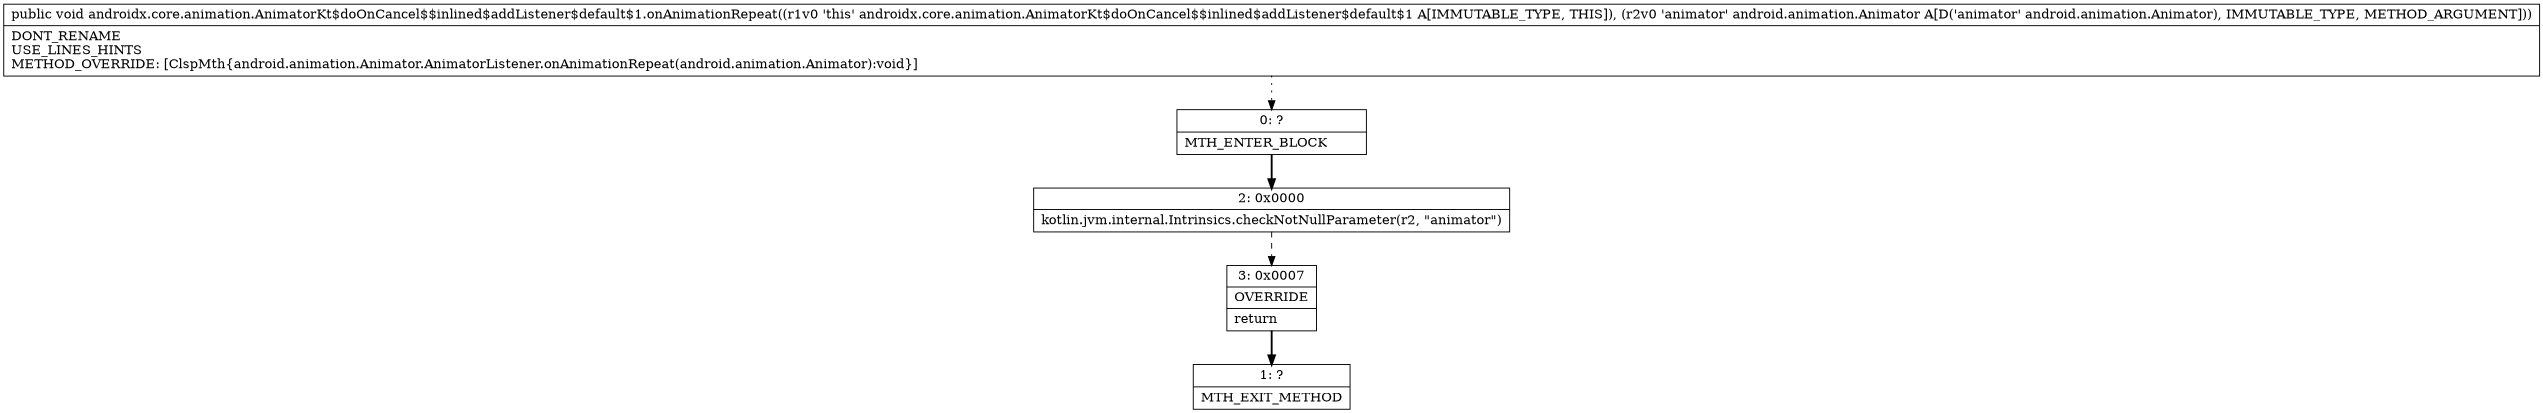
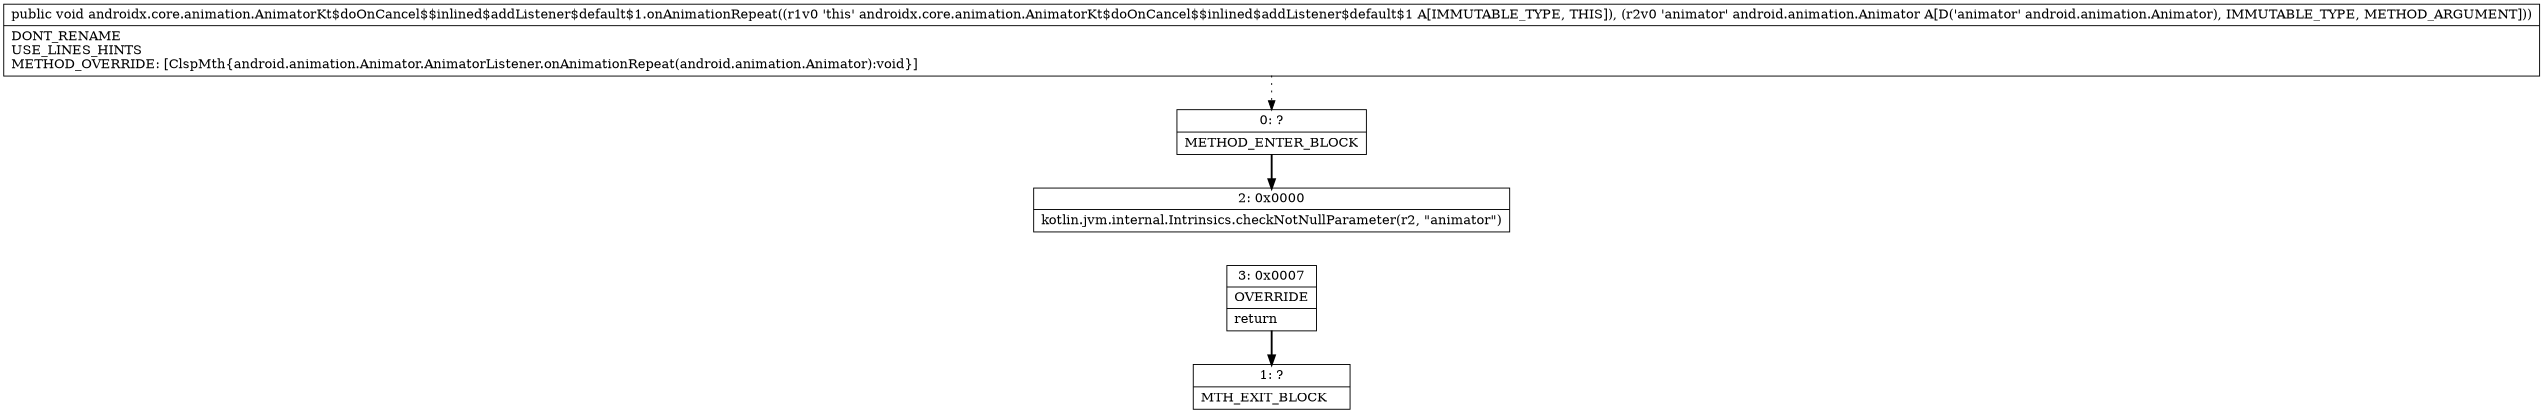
(1256, 143) -> (1272, 143)
(1272, 244) -> none
(1272, 398) -> (1264, 398)
